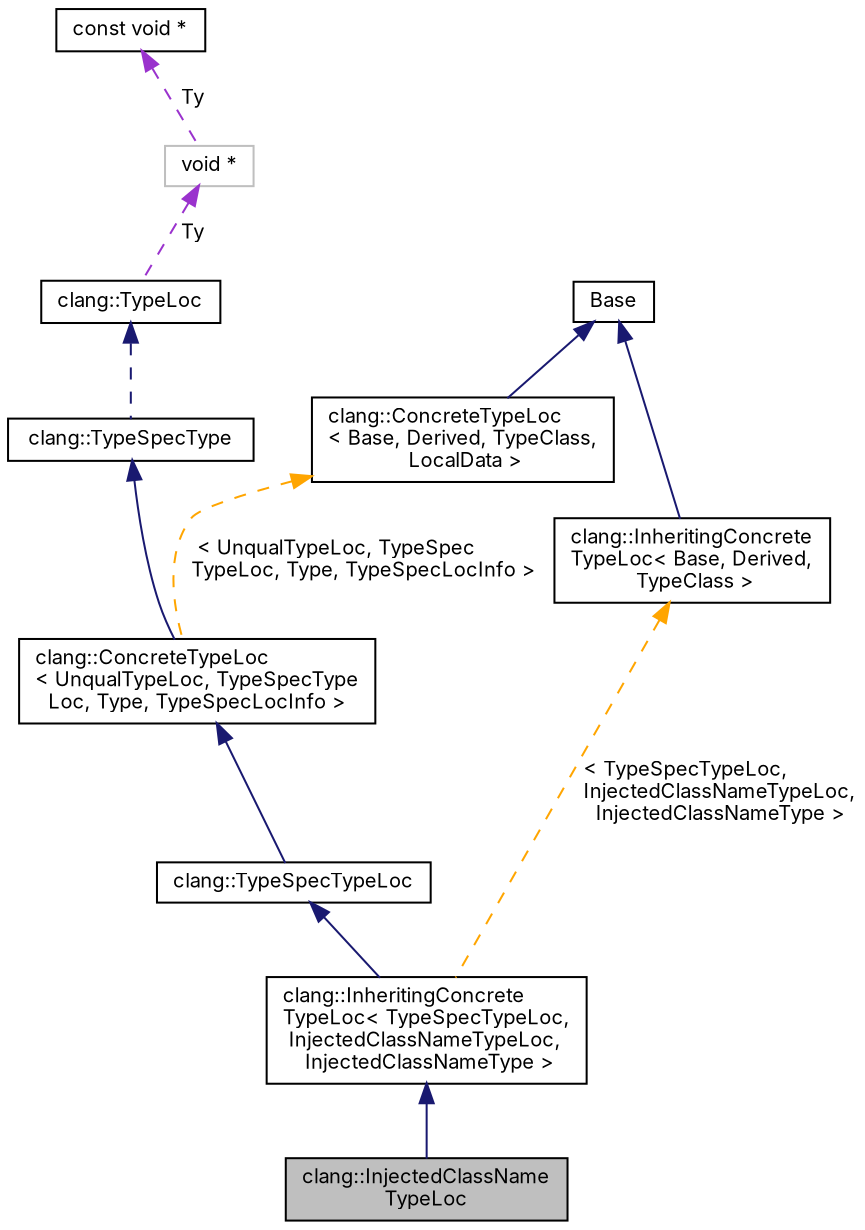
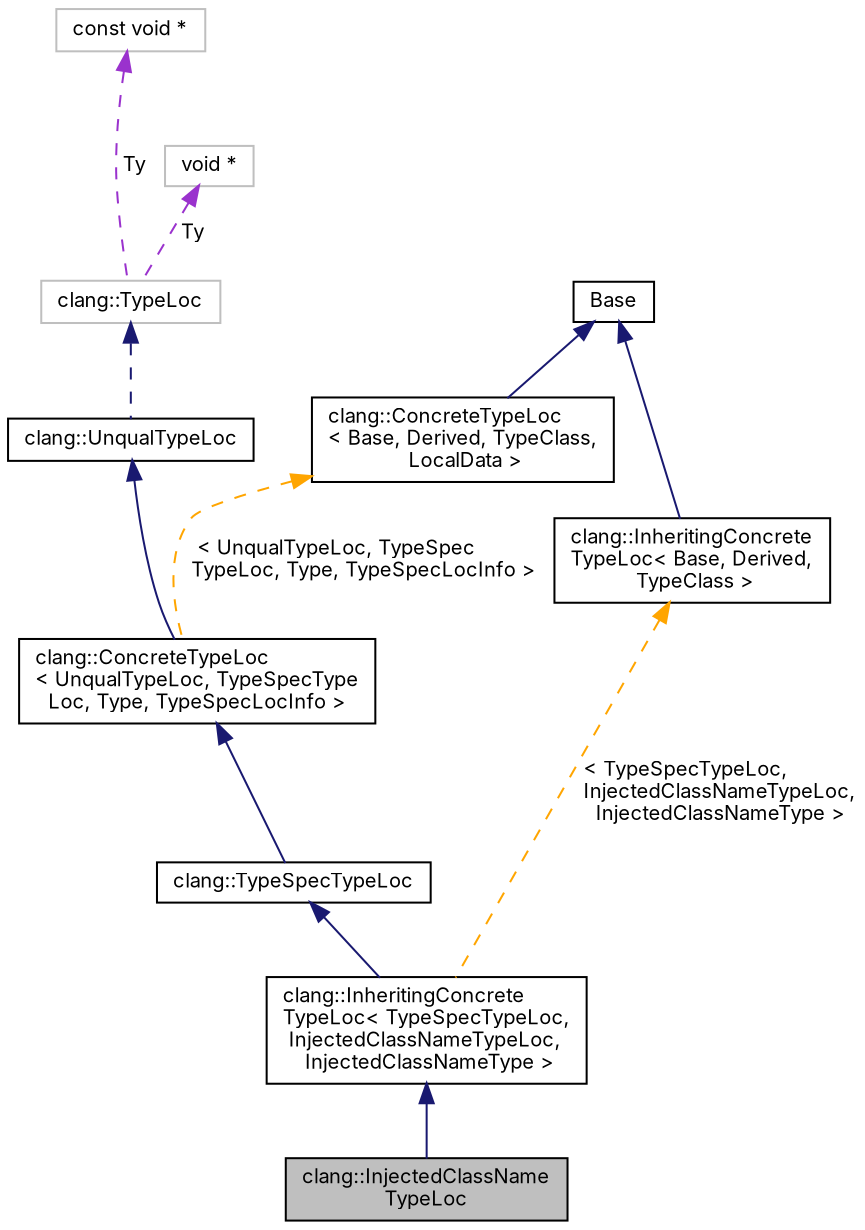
(131, 30) -> (131, 30)
(176, 107) -> (116, 176)
(131, 302) -> (131, 302)
(131, 440) -> (131, 440)
